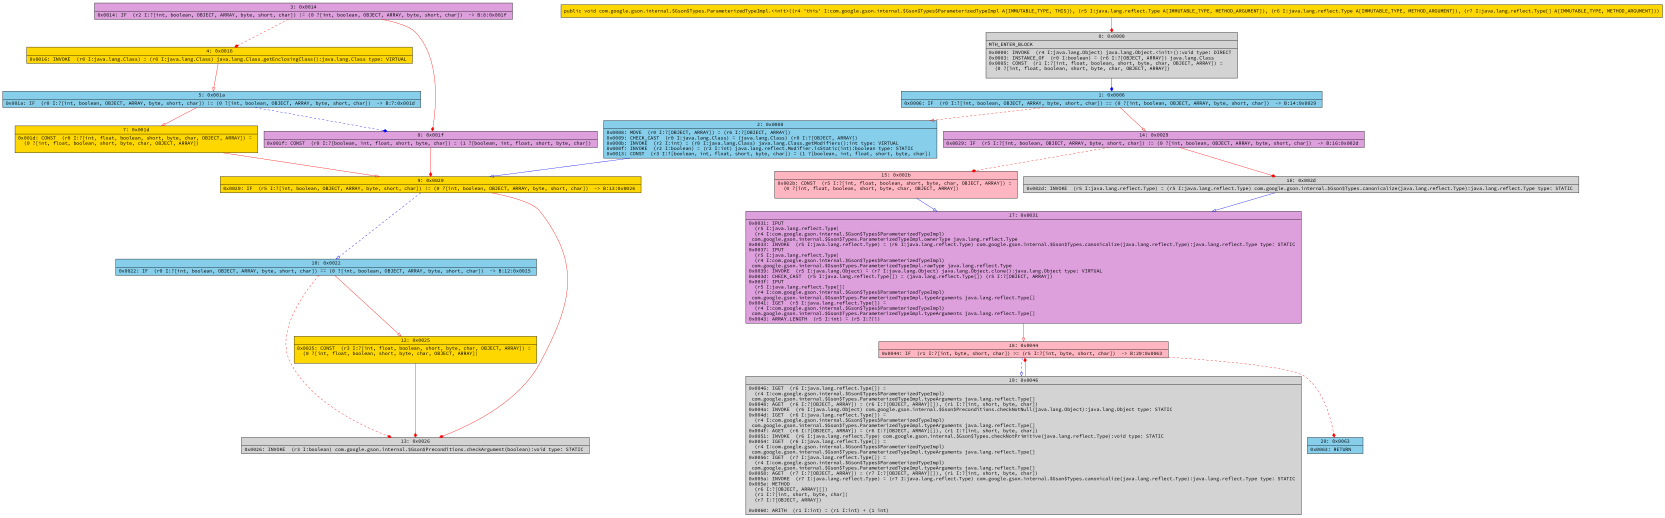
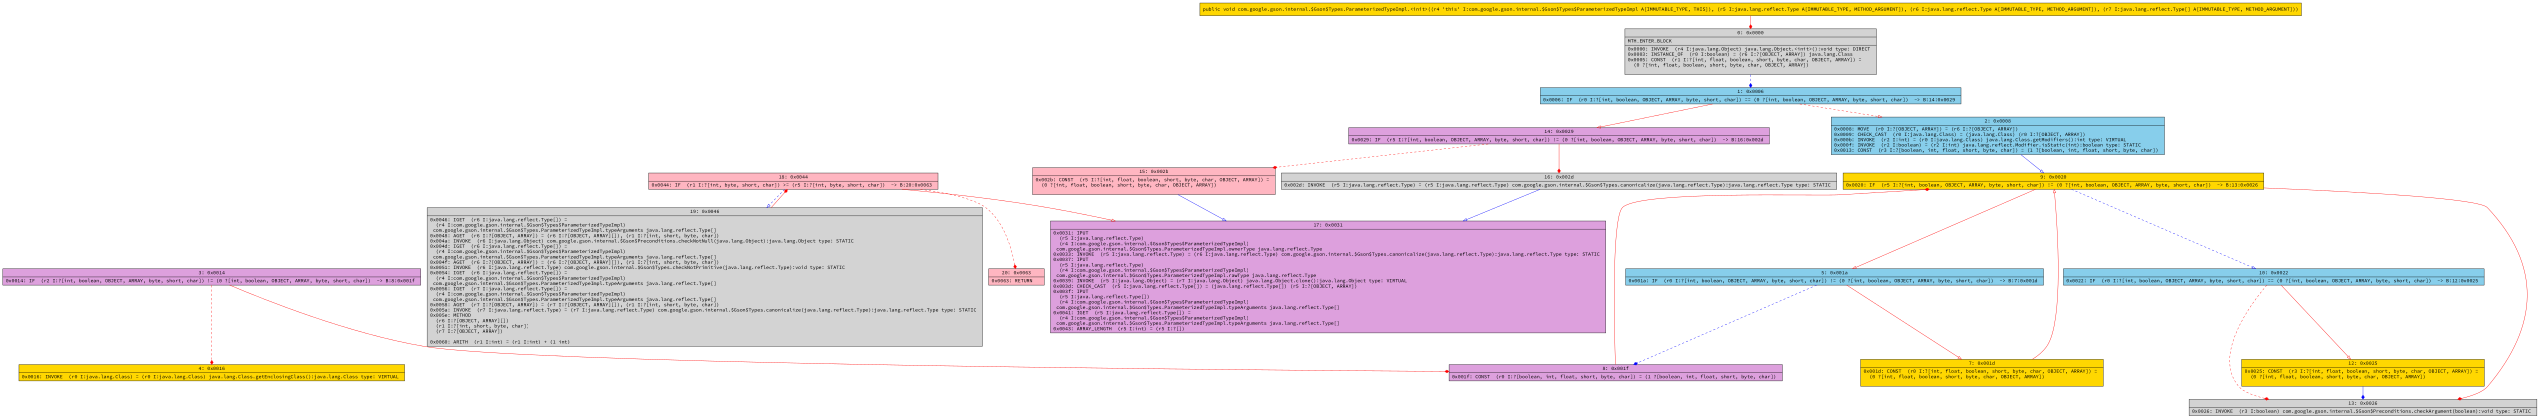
(216, 76) -> (1946, 228)
(1112, 83) -> (1751, 79)
(1024, 331) -> (1007, 201)
(415, 398) -> (2363, 391)
(1335, 446) -> (1016, 277)
